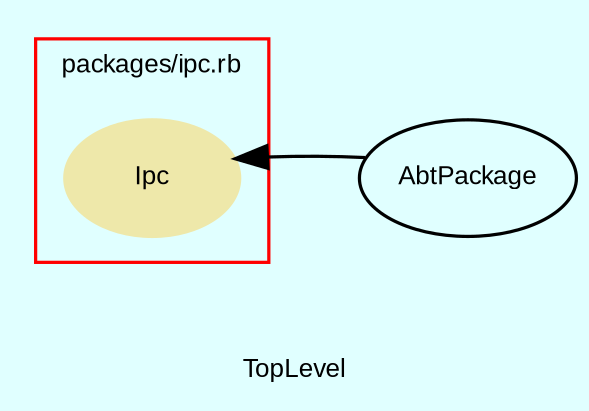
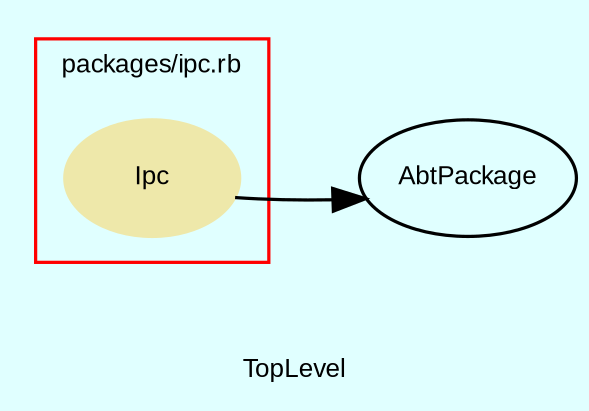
(317, 156) -> (289, 200)
